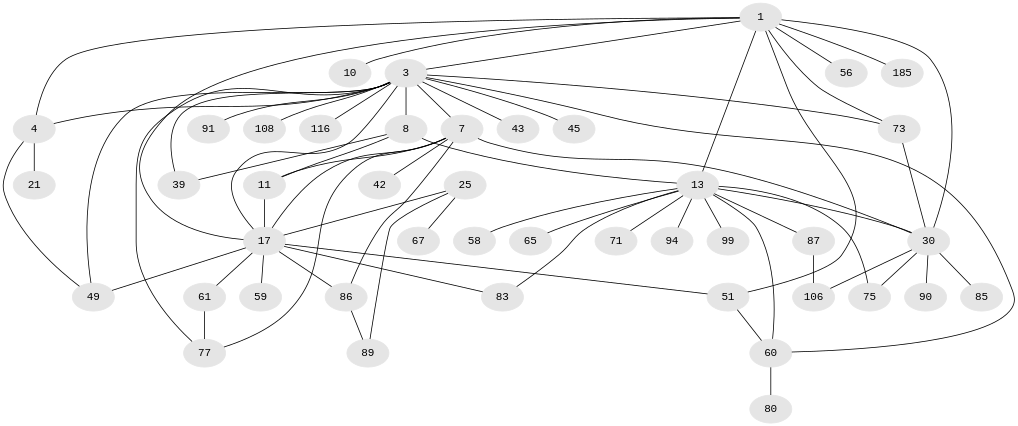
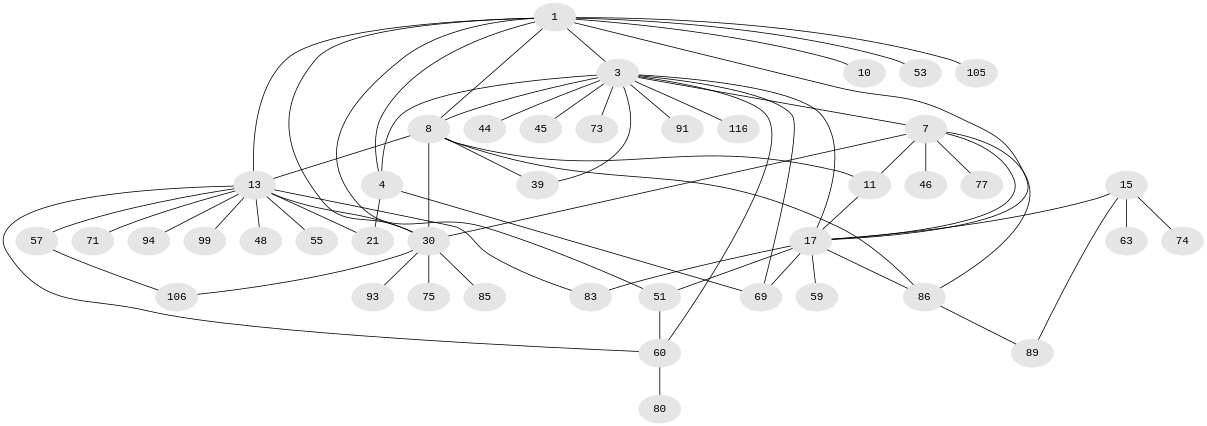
(846, 73) -> (920, 73)
(902, 73) -> (976, 73)
(817, 86) -> (492, 73)
(264, 129) -> none
(518, 129) -> (485, 129)
none -> (666, 179)
(380, 185) -> (926, 185)
(465, 185) -> (1126, 185)
(914, 185) -> (429, 185)
(136, 189) -> none
(821, 213) -> (314, 213)
(418, 241) -> (1126, 241)
(474, 241) -> (261, 241)
(530, 241) -> (317, 241)
(814, 241) -> (37, 241)
none -> (1182, 241)
(93, 297) -> (761, 297)
(205, 297) -> none
(926, 297) -> (373, 297)
